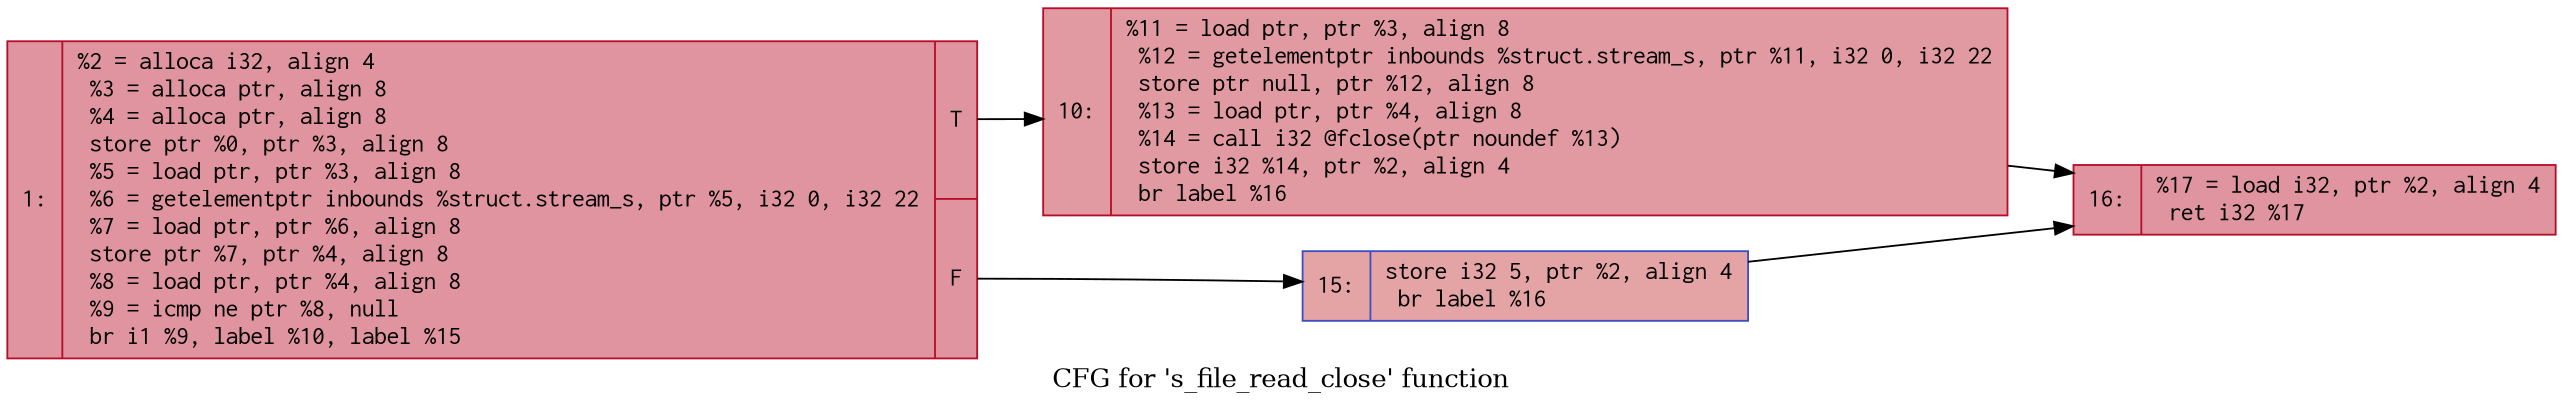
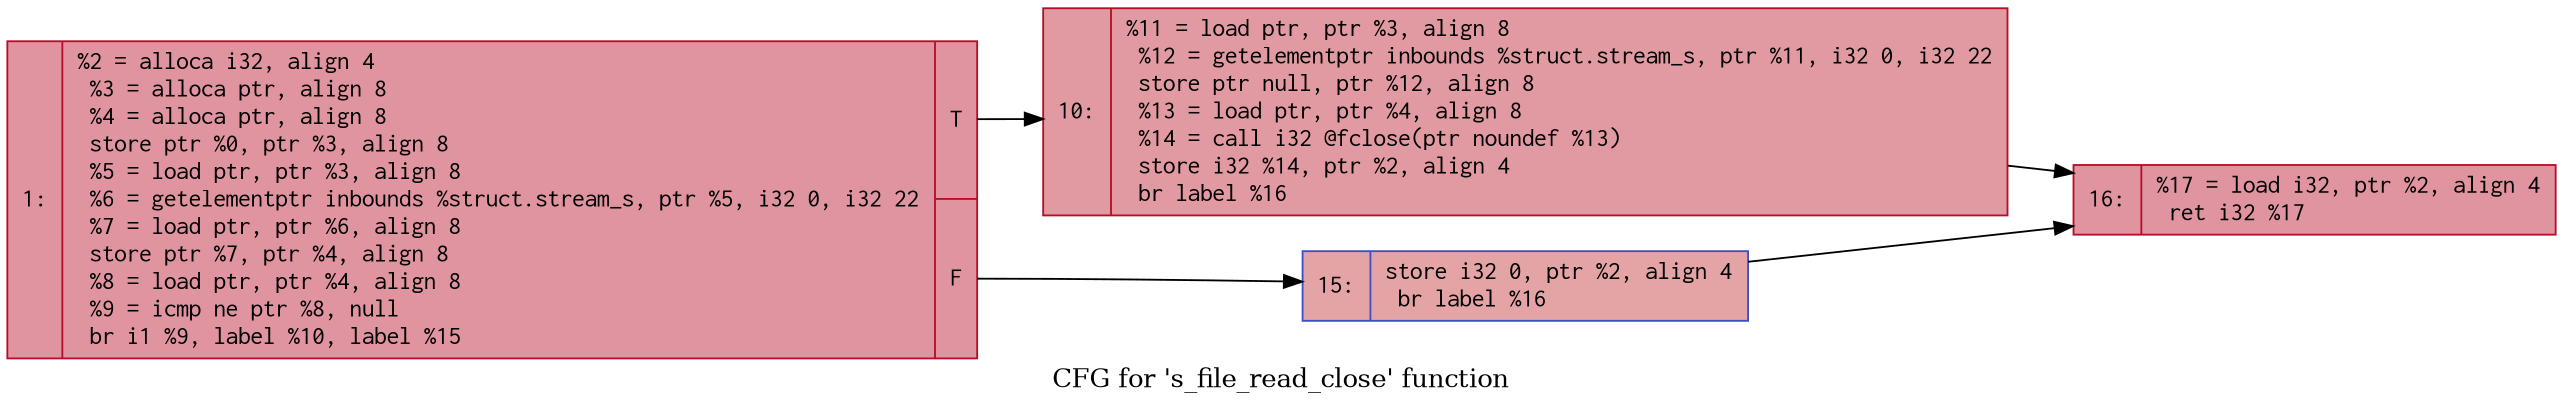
(1559, 271) -> (1559, 271)
